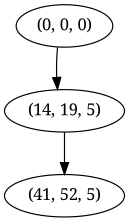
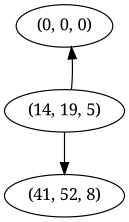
(57, 62) -> (72, 74)
(65, 196) -> (65, 196)
